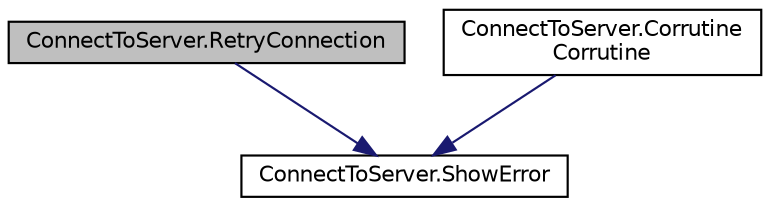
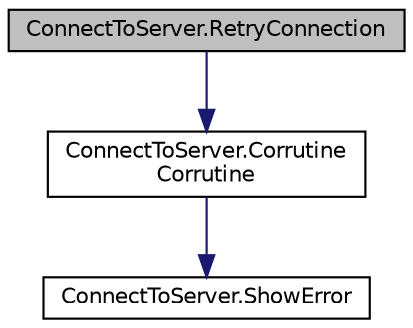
(296, 103) -> (207, 80)
